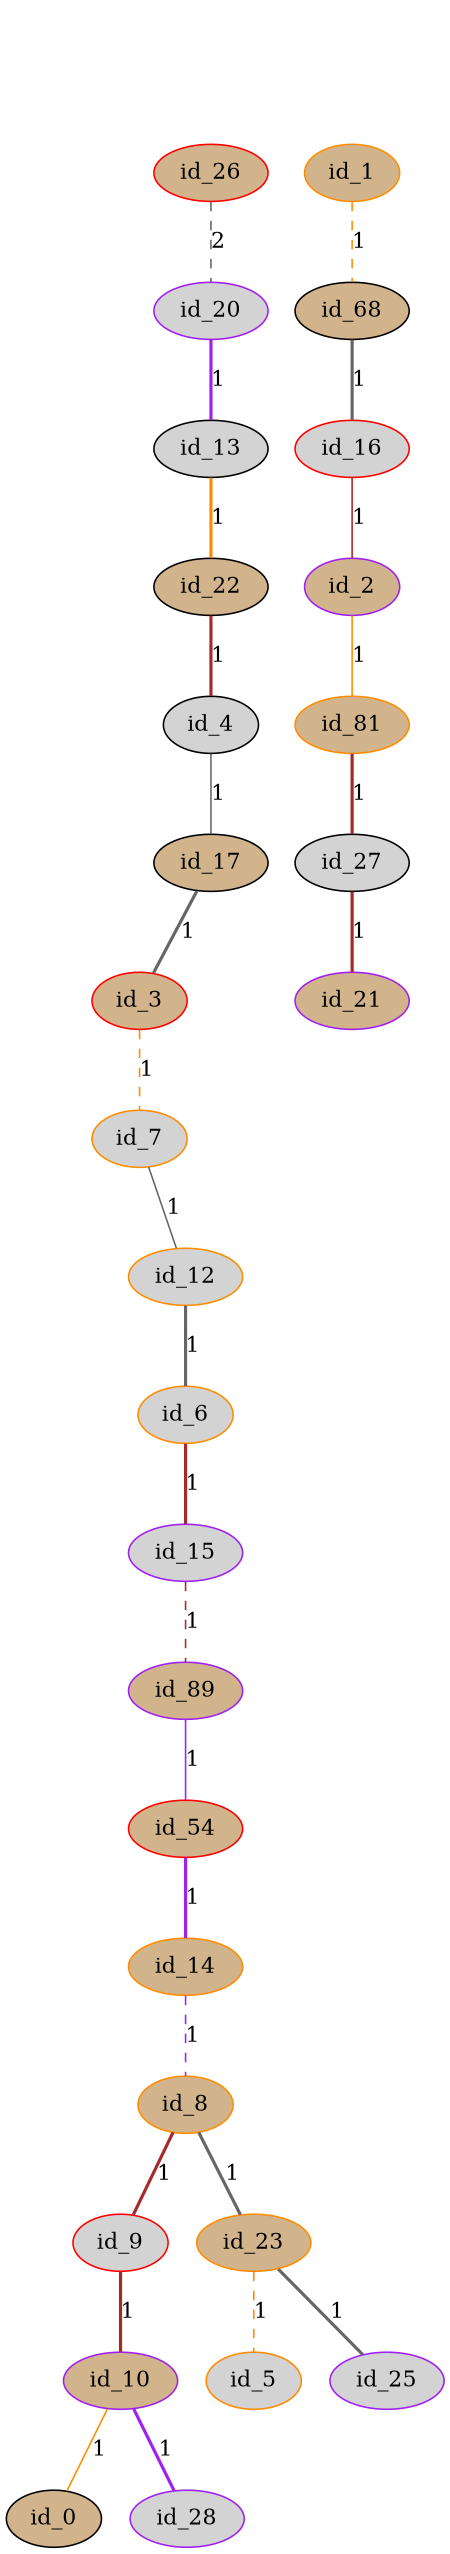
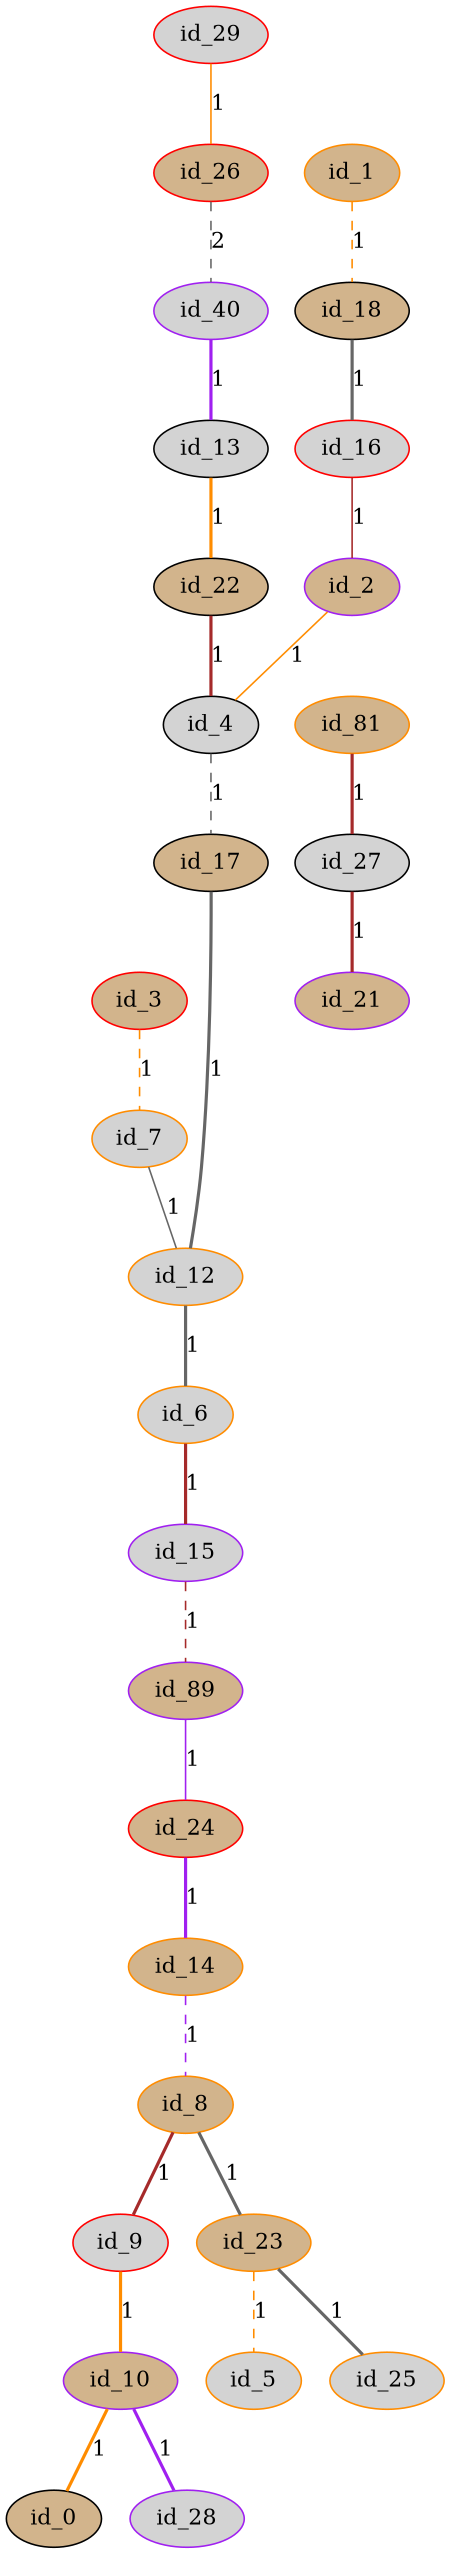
none -> (211, 35)
(211, 311) -> (211, 311)
(352, 311) -> (352, 311)
(352, 656) -> (281, 656)
(211, 794) -> (211, 794)
(175, 932) -> (208, 1070)
(186, 1829) -> (186, 1829)
(121, 2312) -> (121, 2312)
(387, 2381) -> (387, 2381)
(87, 2450) -> (87, 2450)
